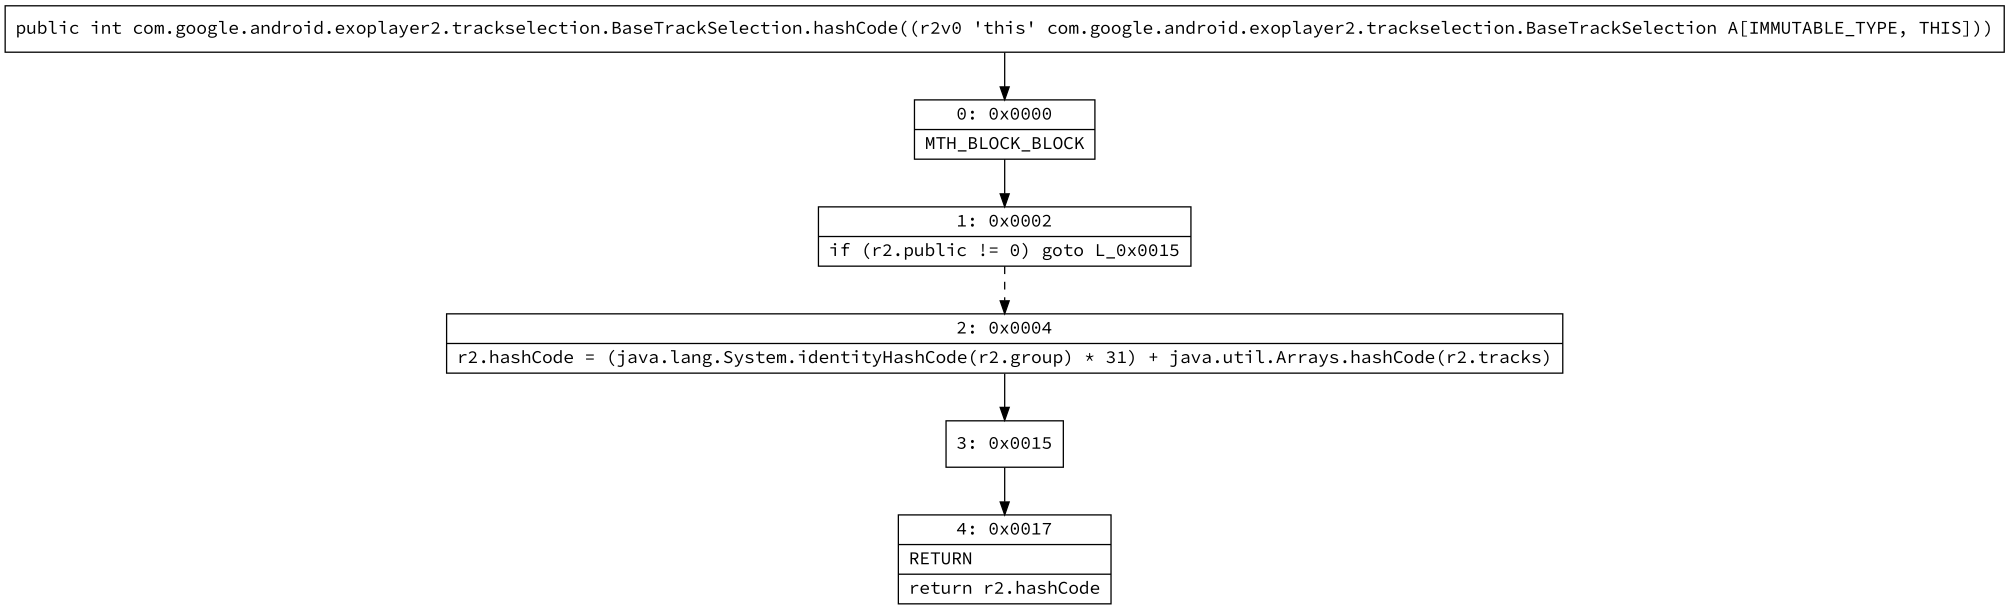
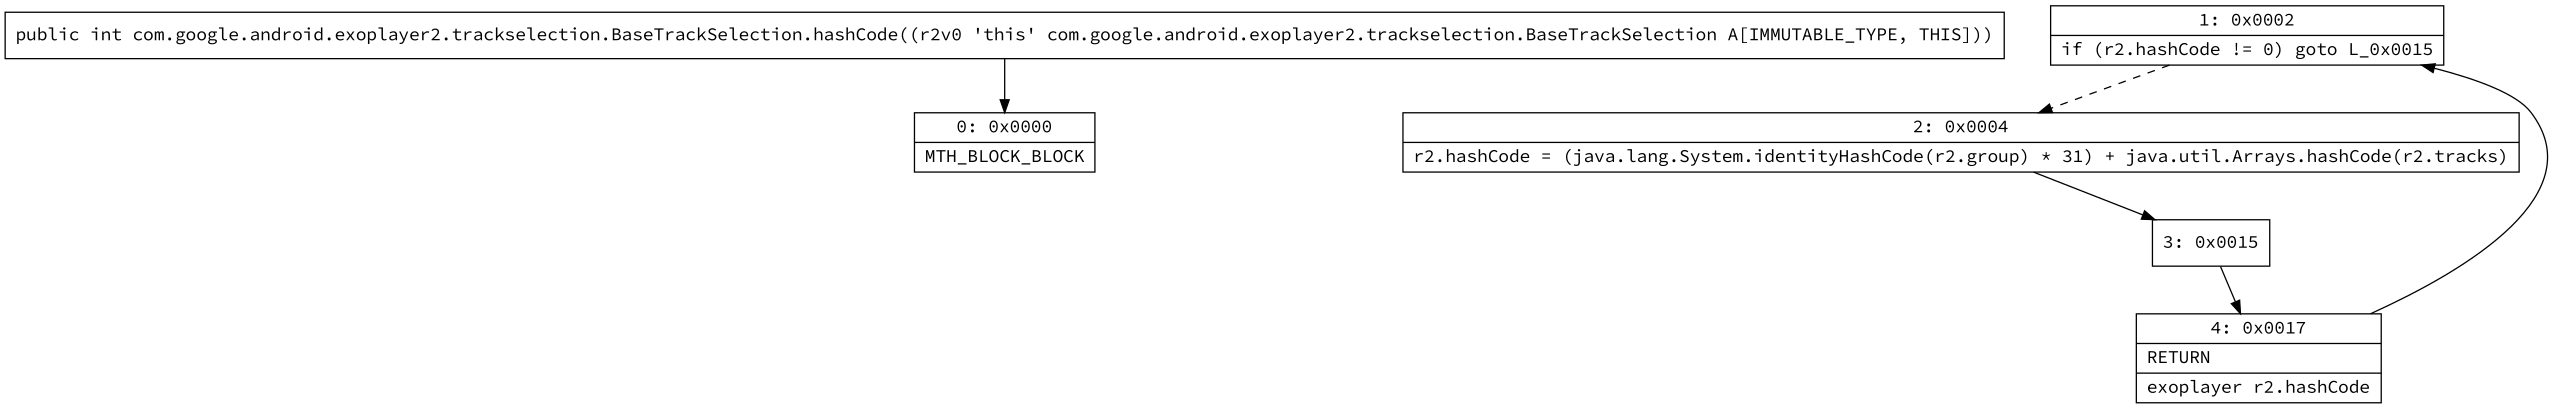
(1005, 177) -> (2533, 200)
(1005, 251) -> (2247, 50)
(1005, 588) -> (2259, 387)
